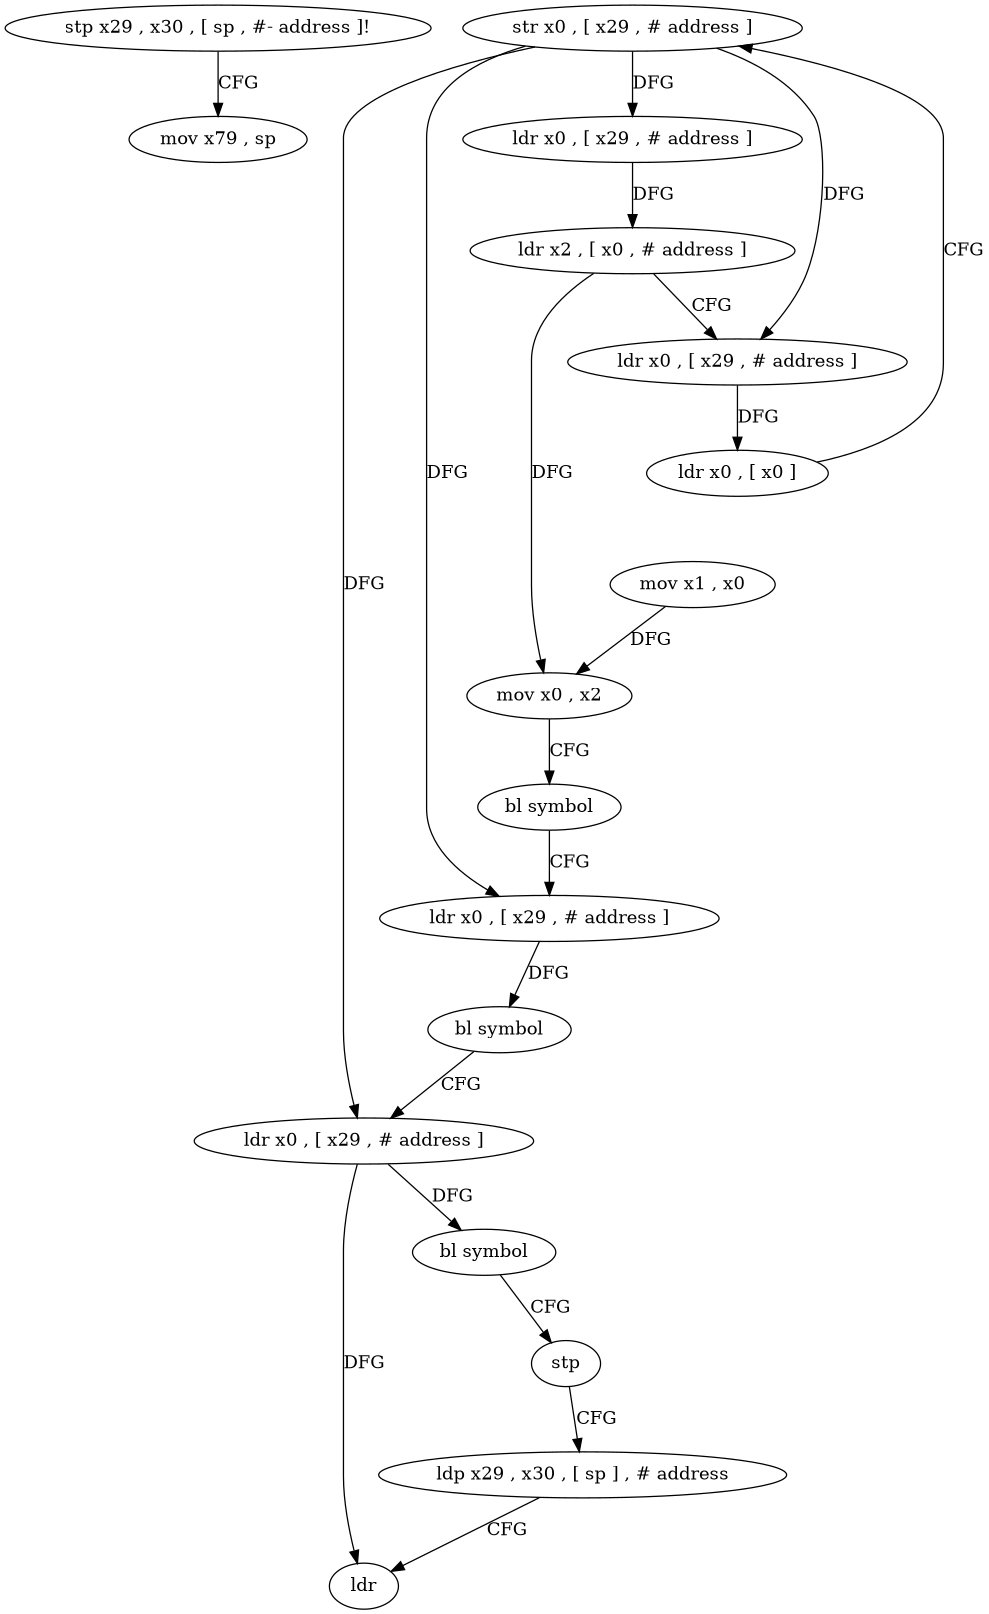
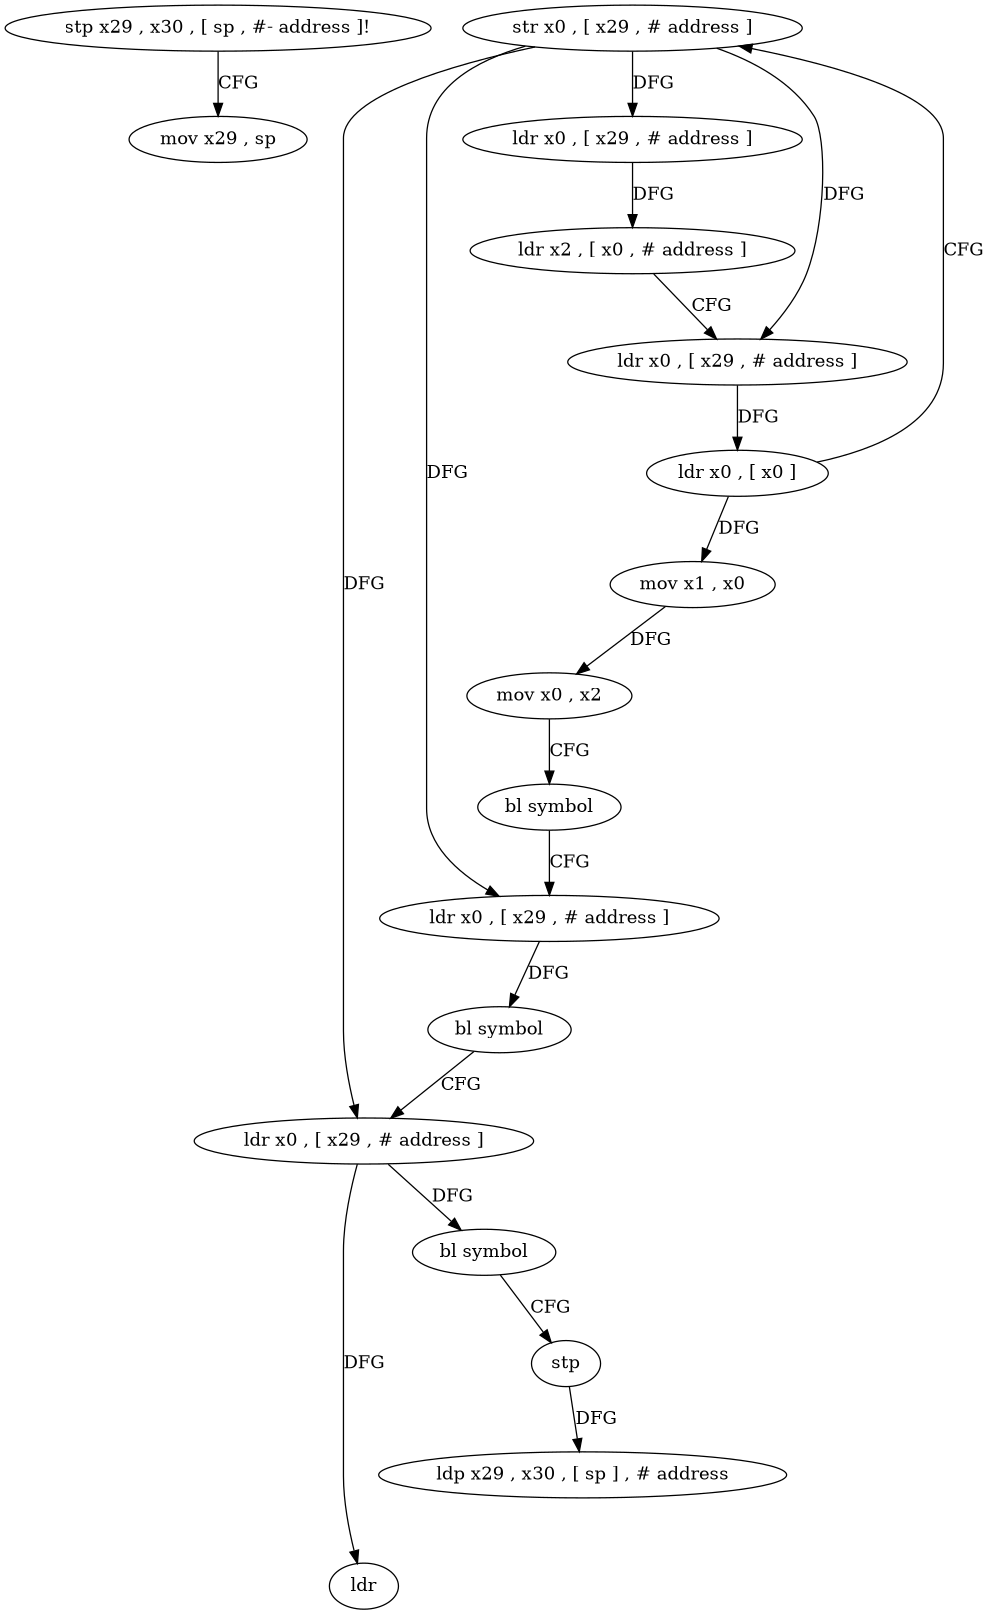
(218, 139) -> (218, 139)
(531, 455) -> none
none -> (717, 523)
(597, 1419) -> (597, 1419)
(471, 1532) -> none
